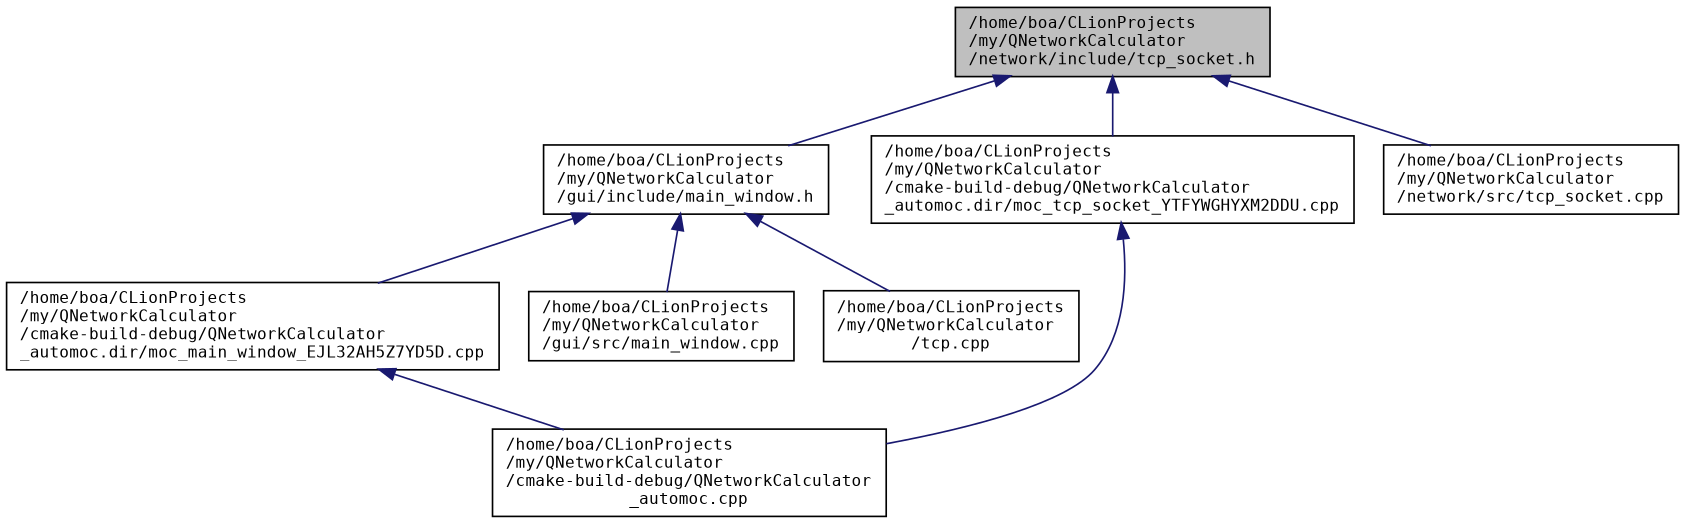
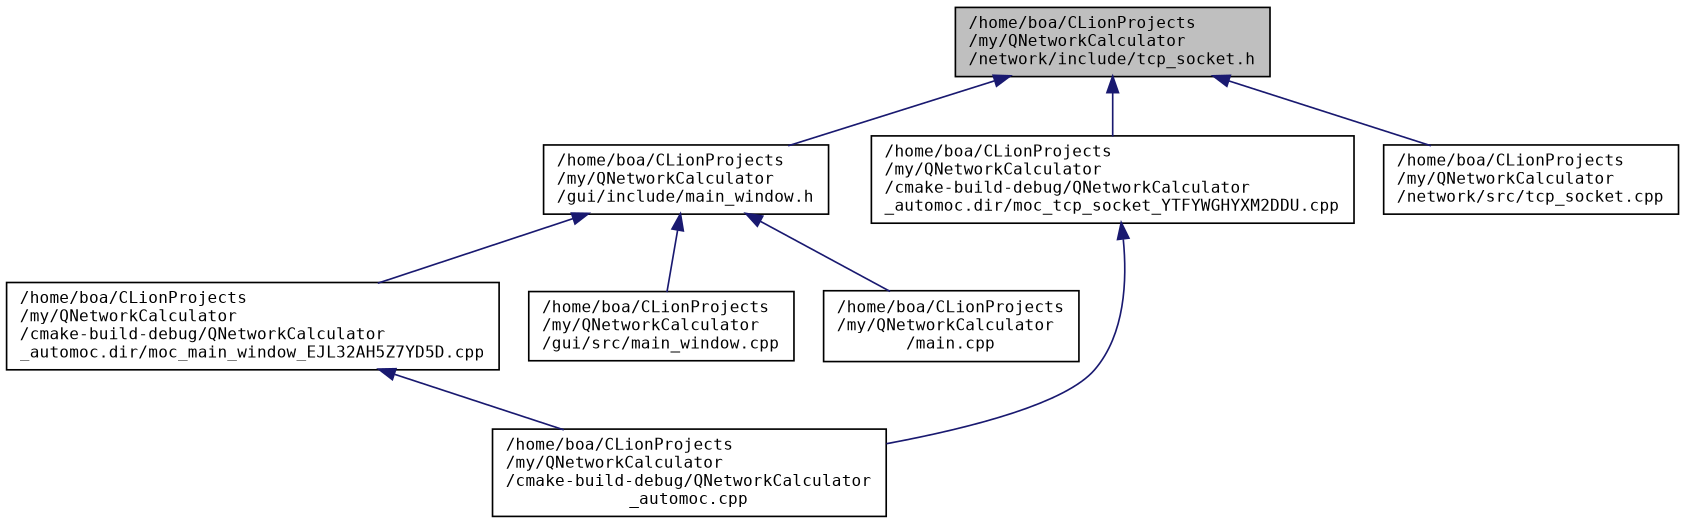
(951, 326) -> (951, 326)
